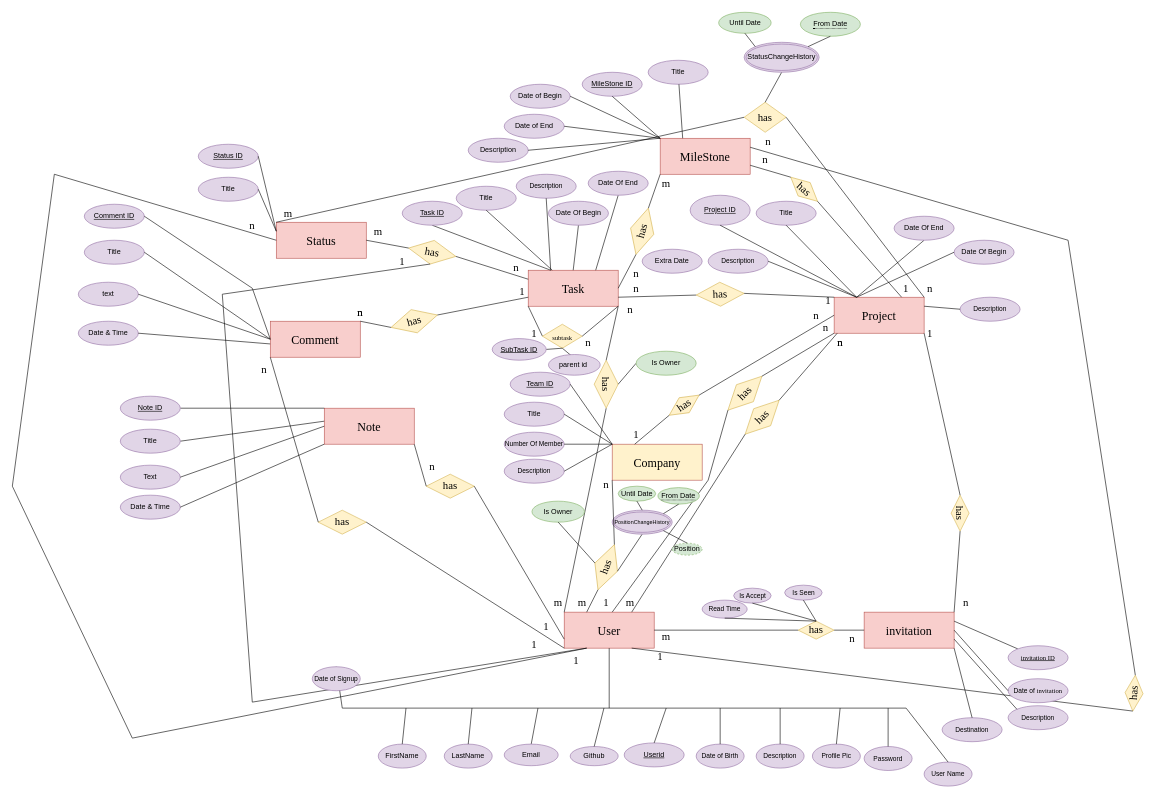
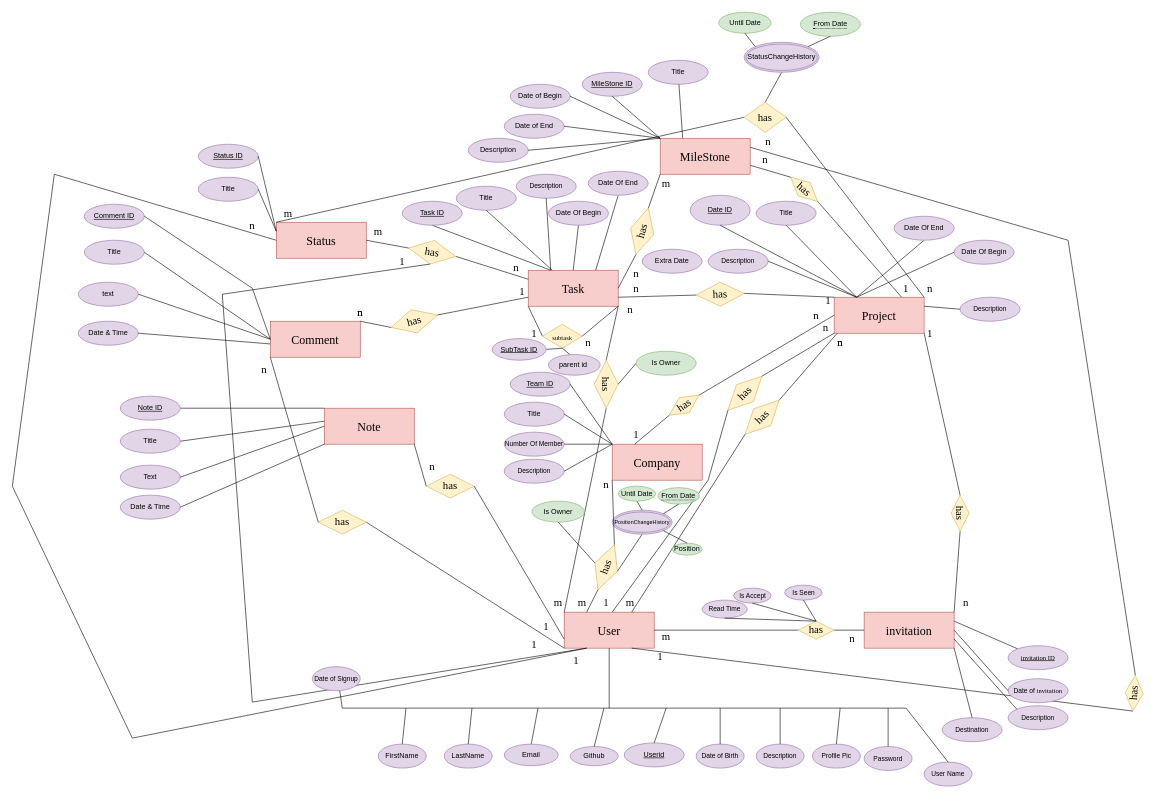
(720, 210) -> (720, 210)
(657, 462) -> (657, 462)
(687, 549) -> (687, 549)
